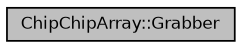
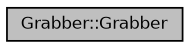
(121, 24) -> (95, 24)
